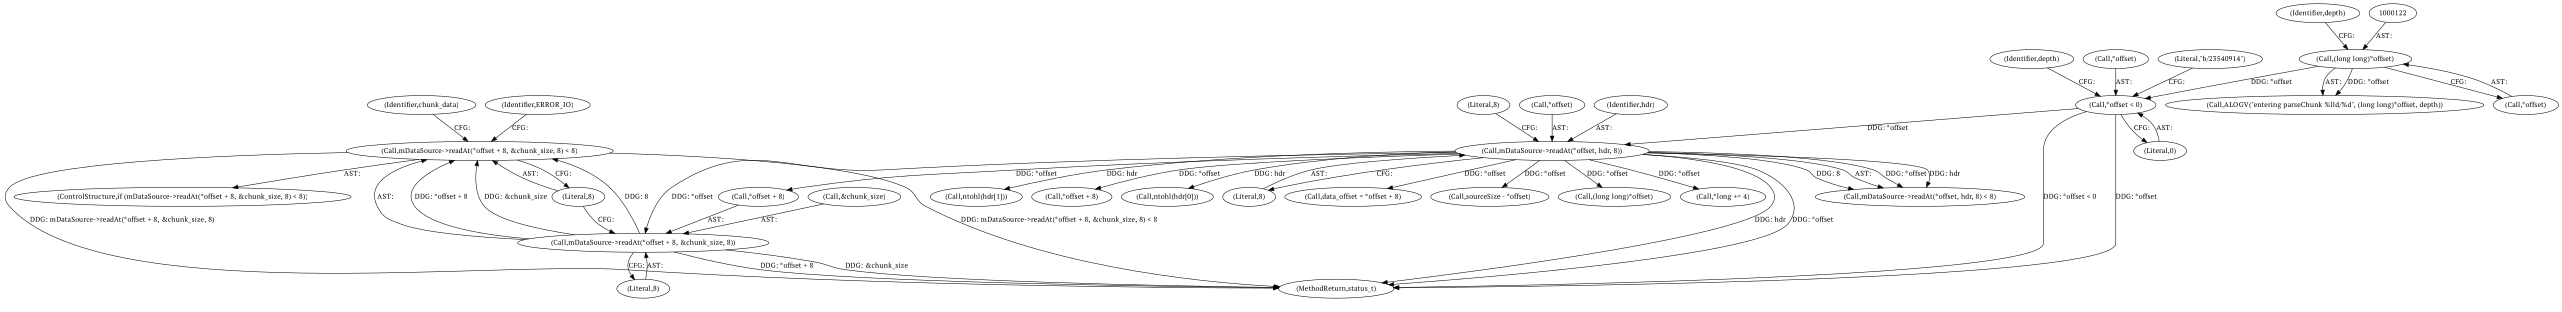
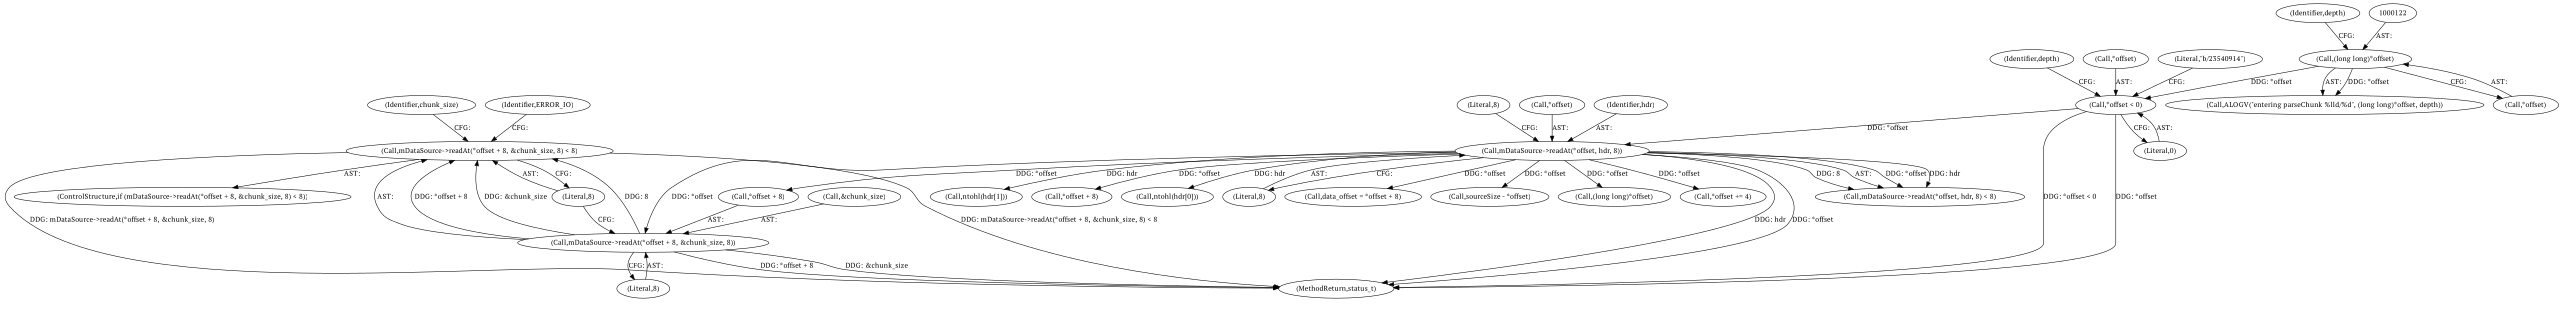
(422, 105) -> (422, 105)
(1723, 197) -> (1723, 197)
